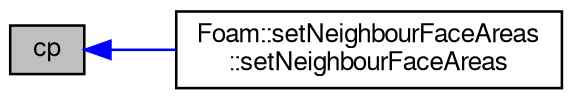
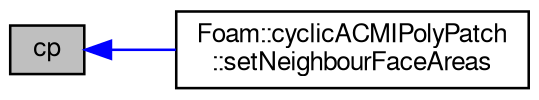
(369, 50) -> (352, 50)
